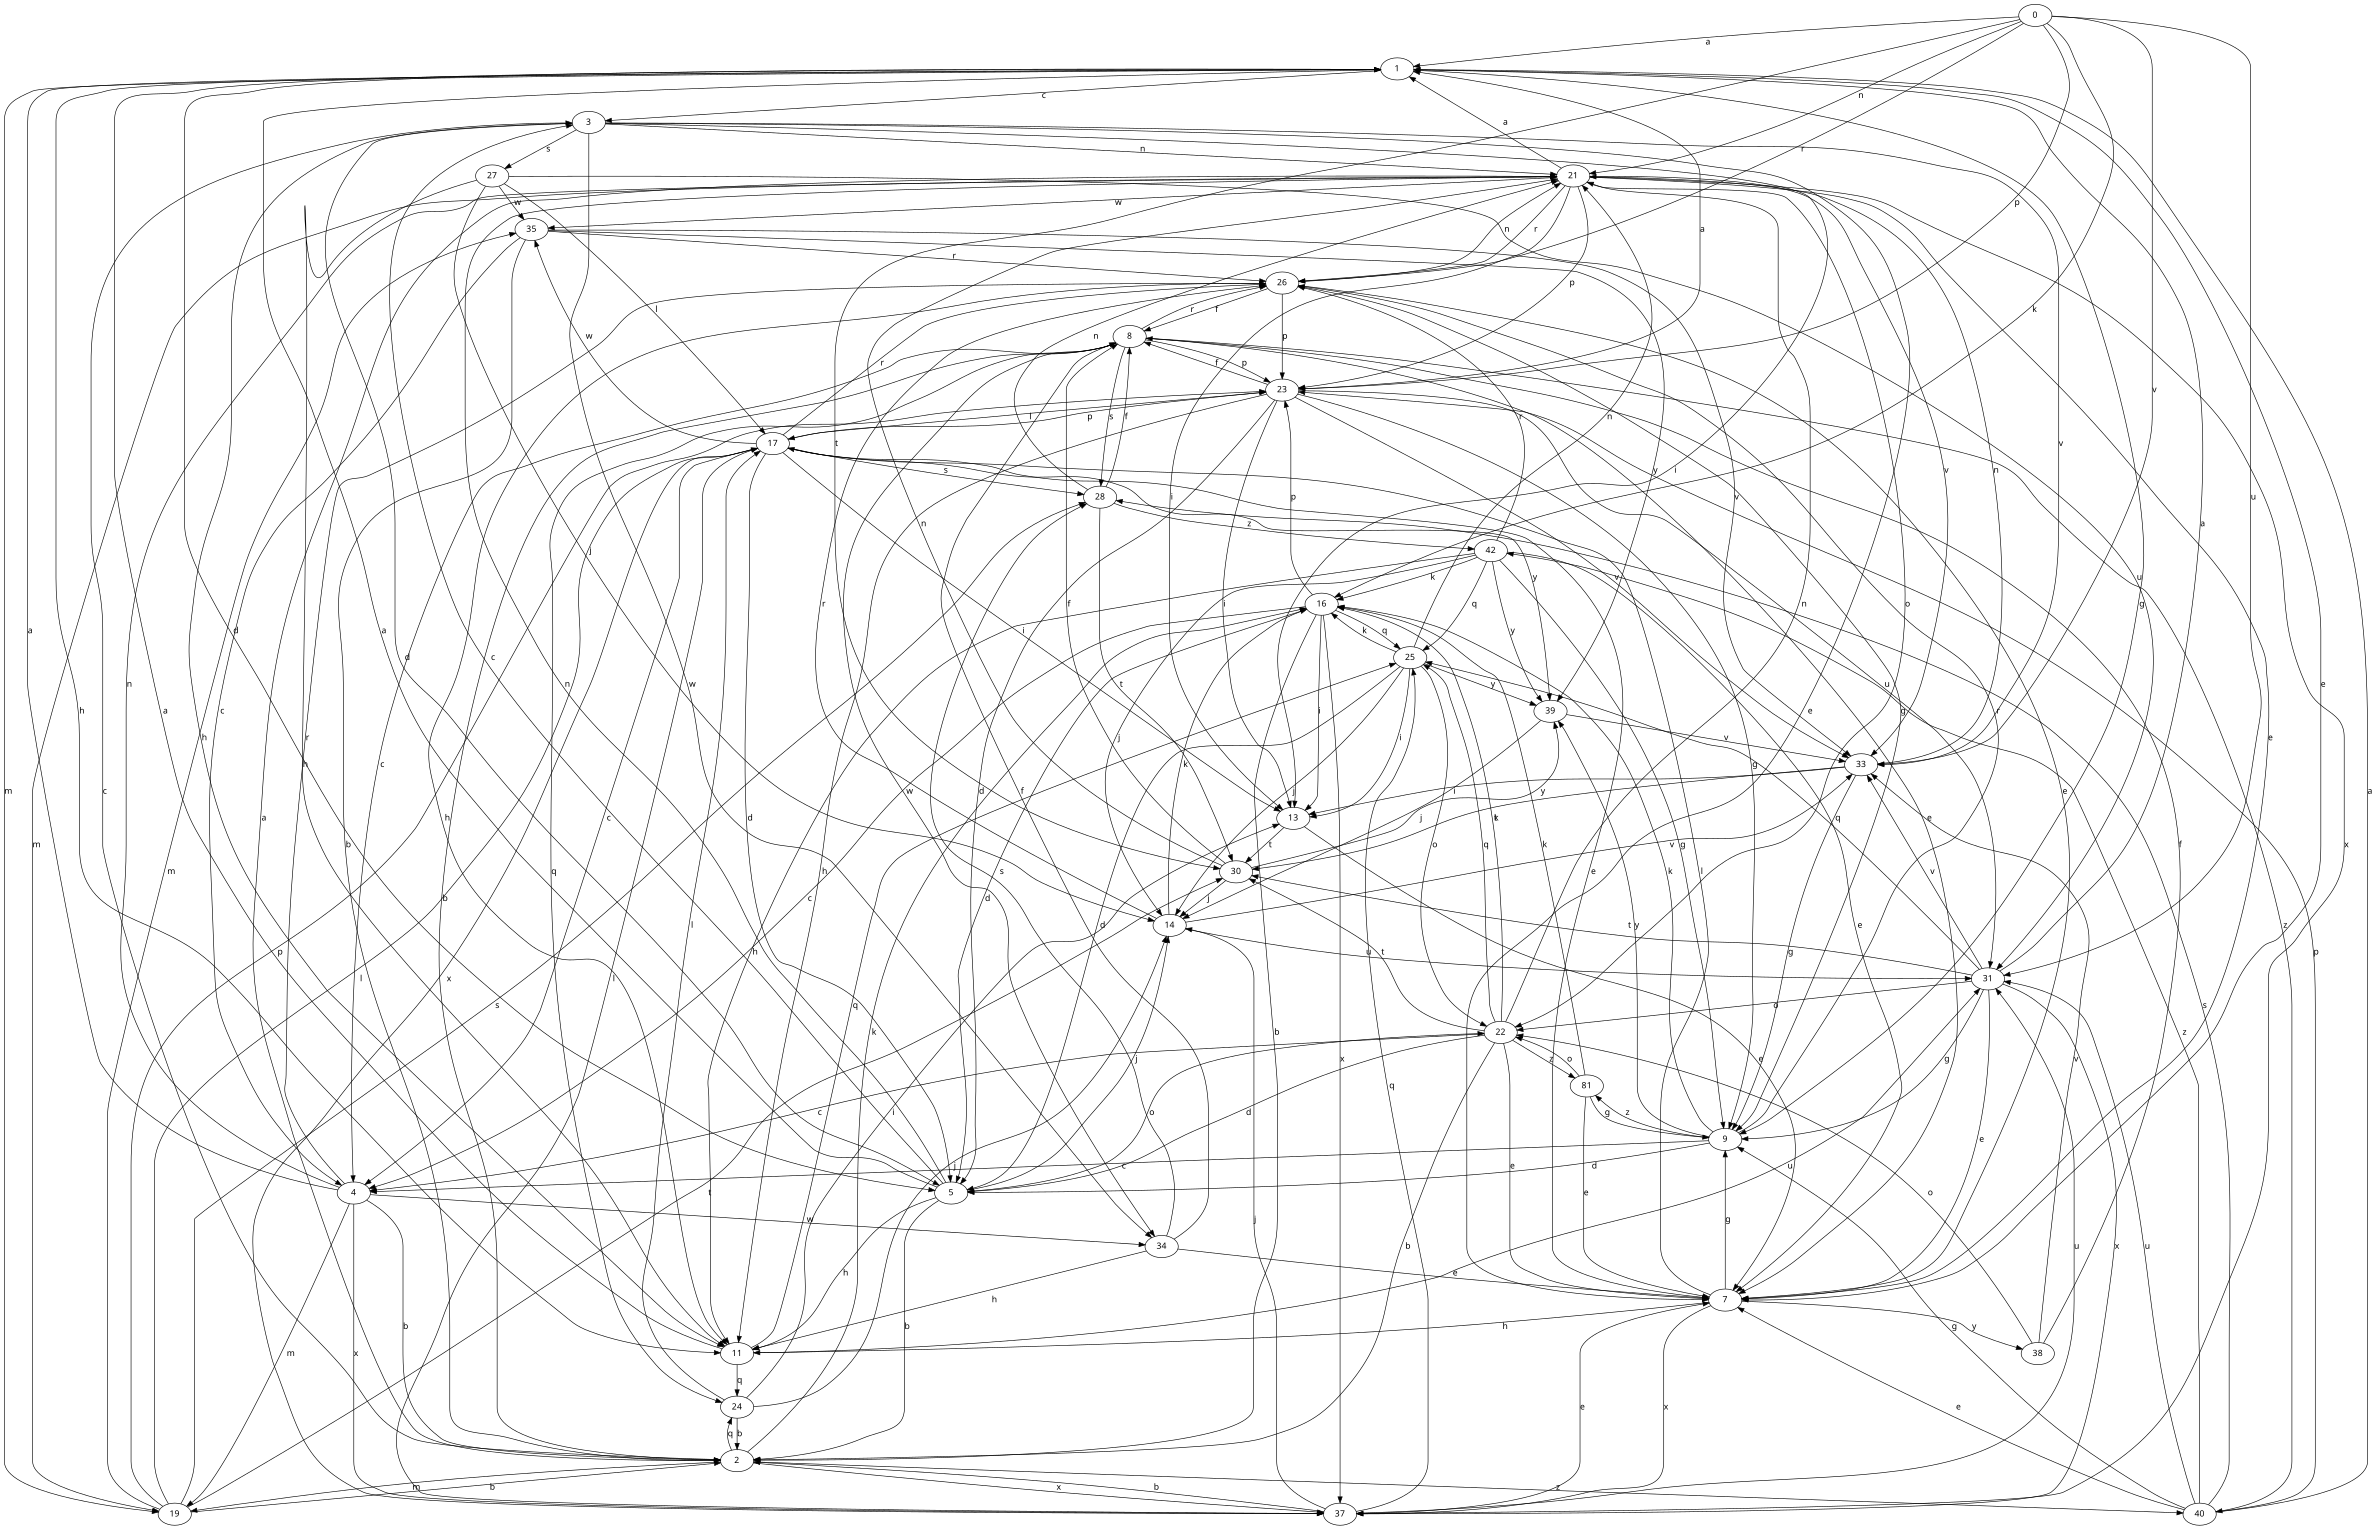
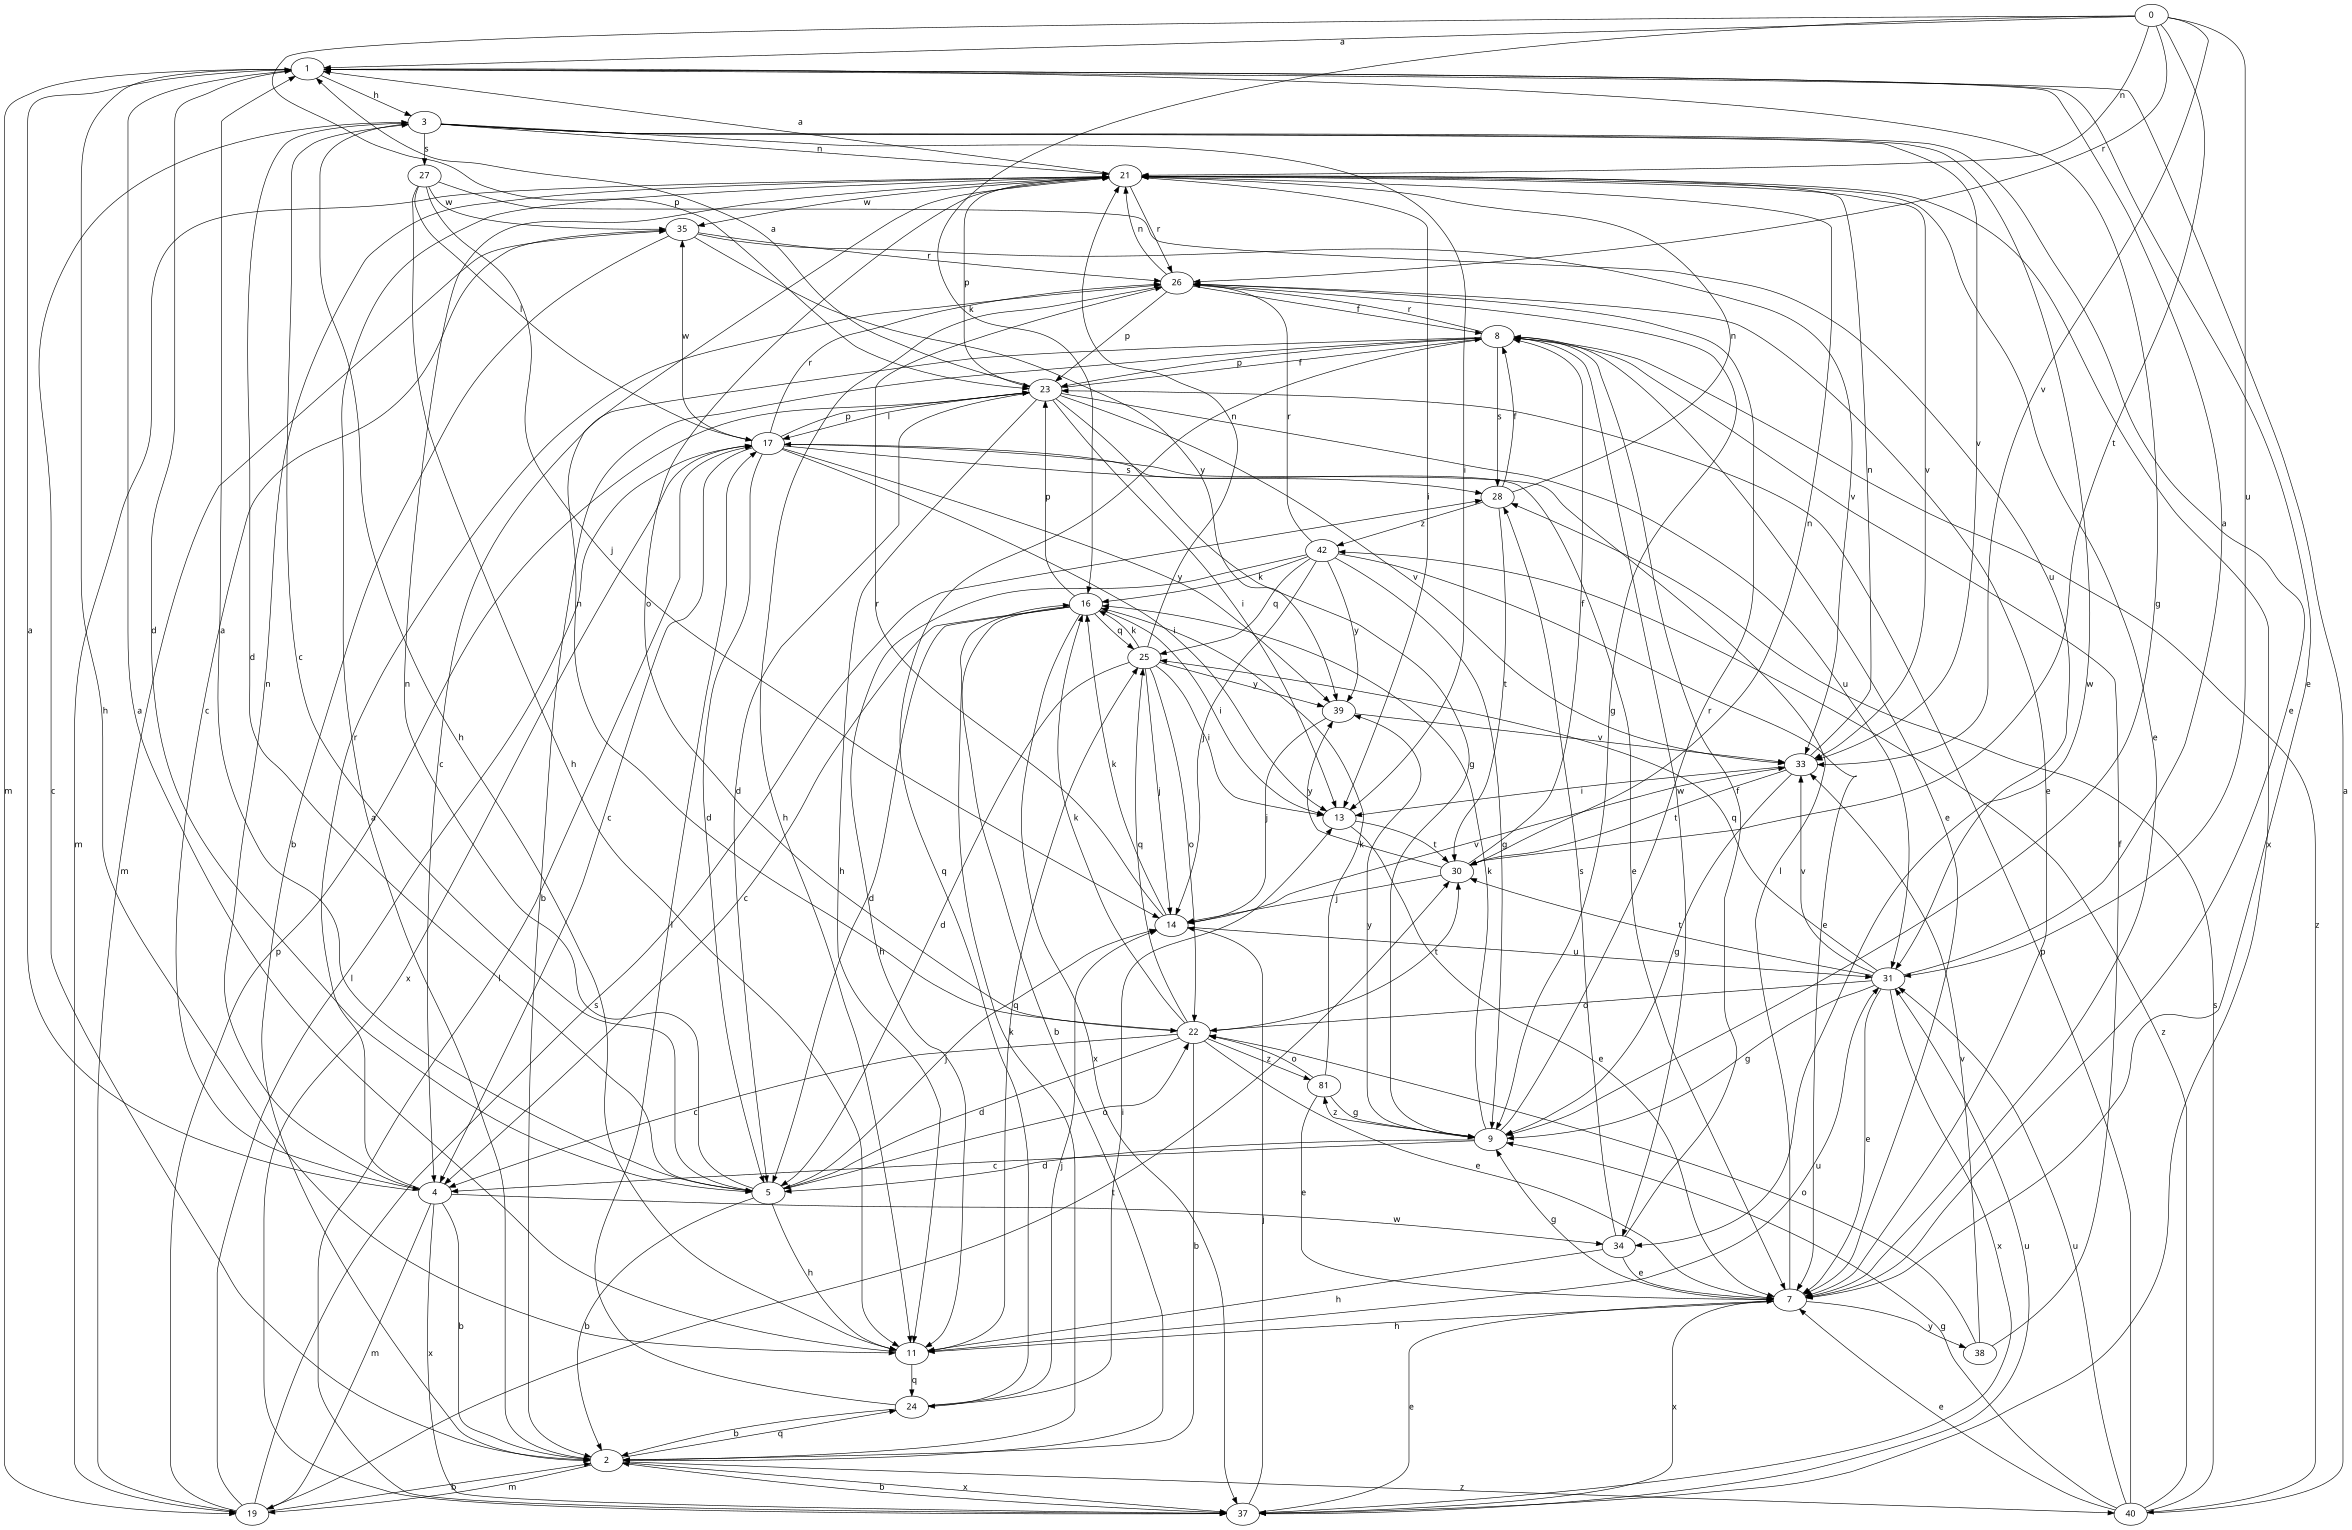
(1044, 96) -> (377, 96)
(1392, 1111) -> none
